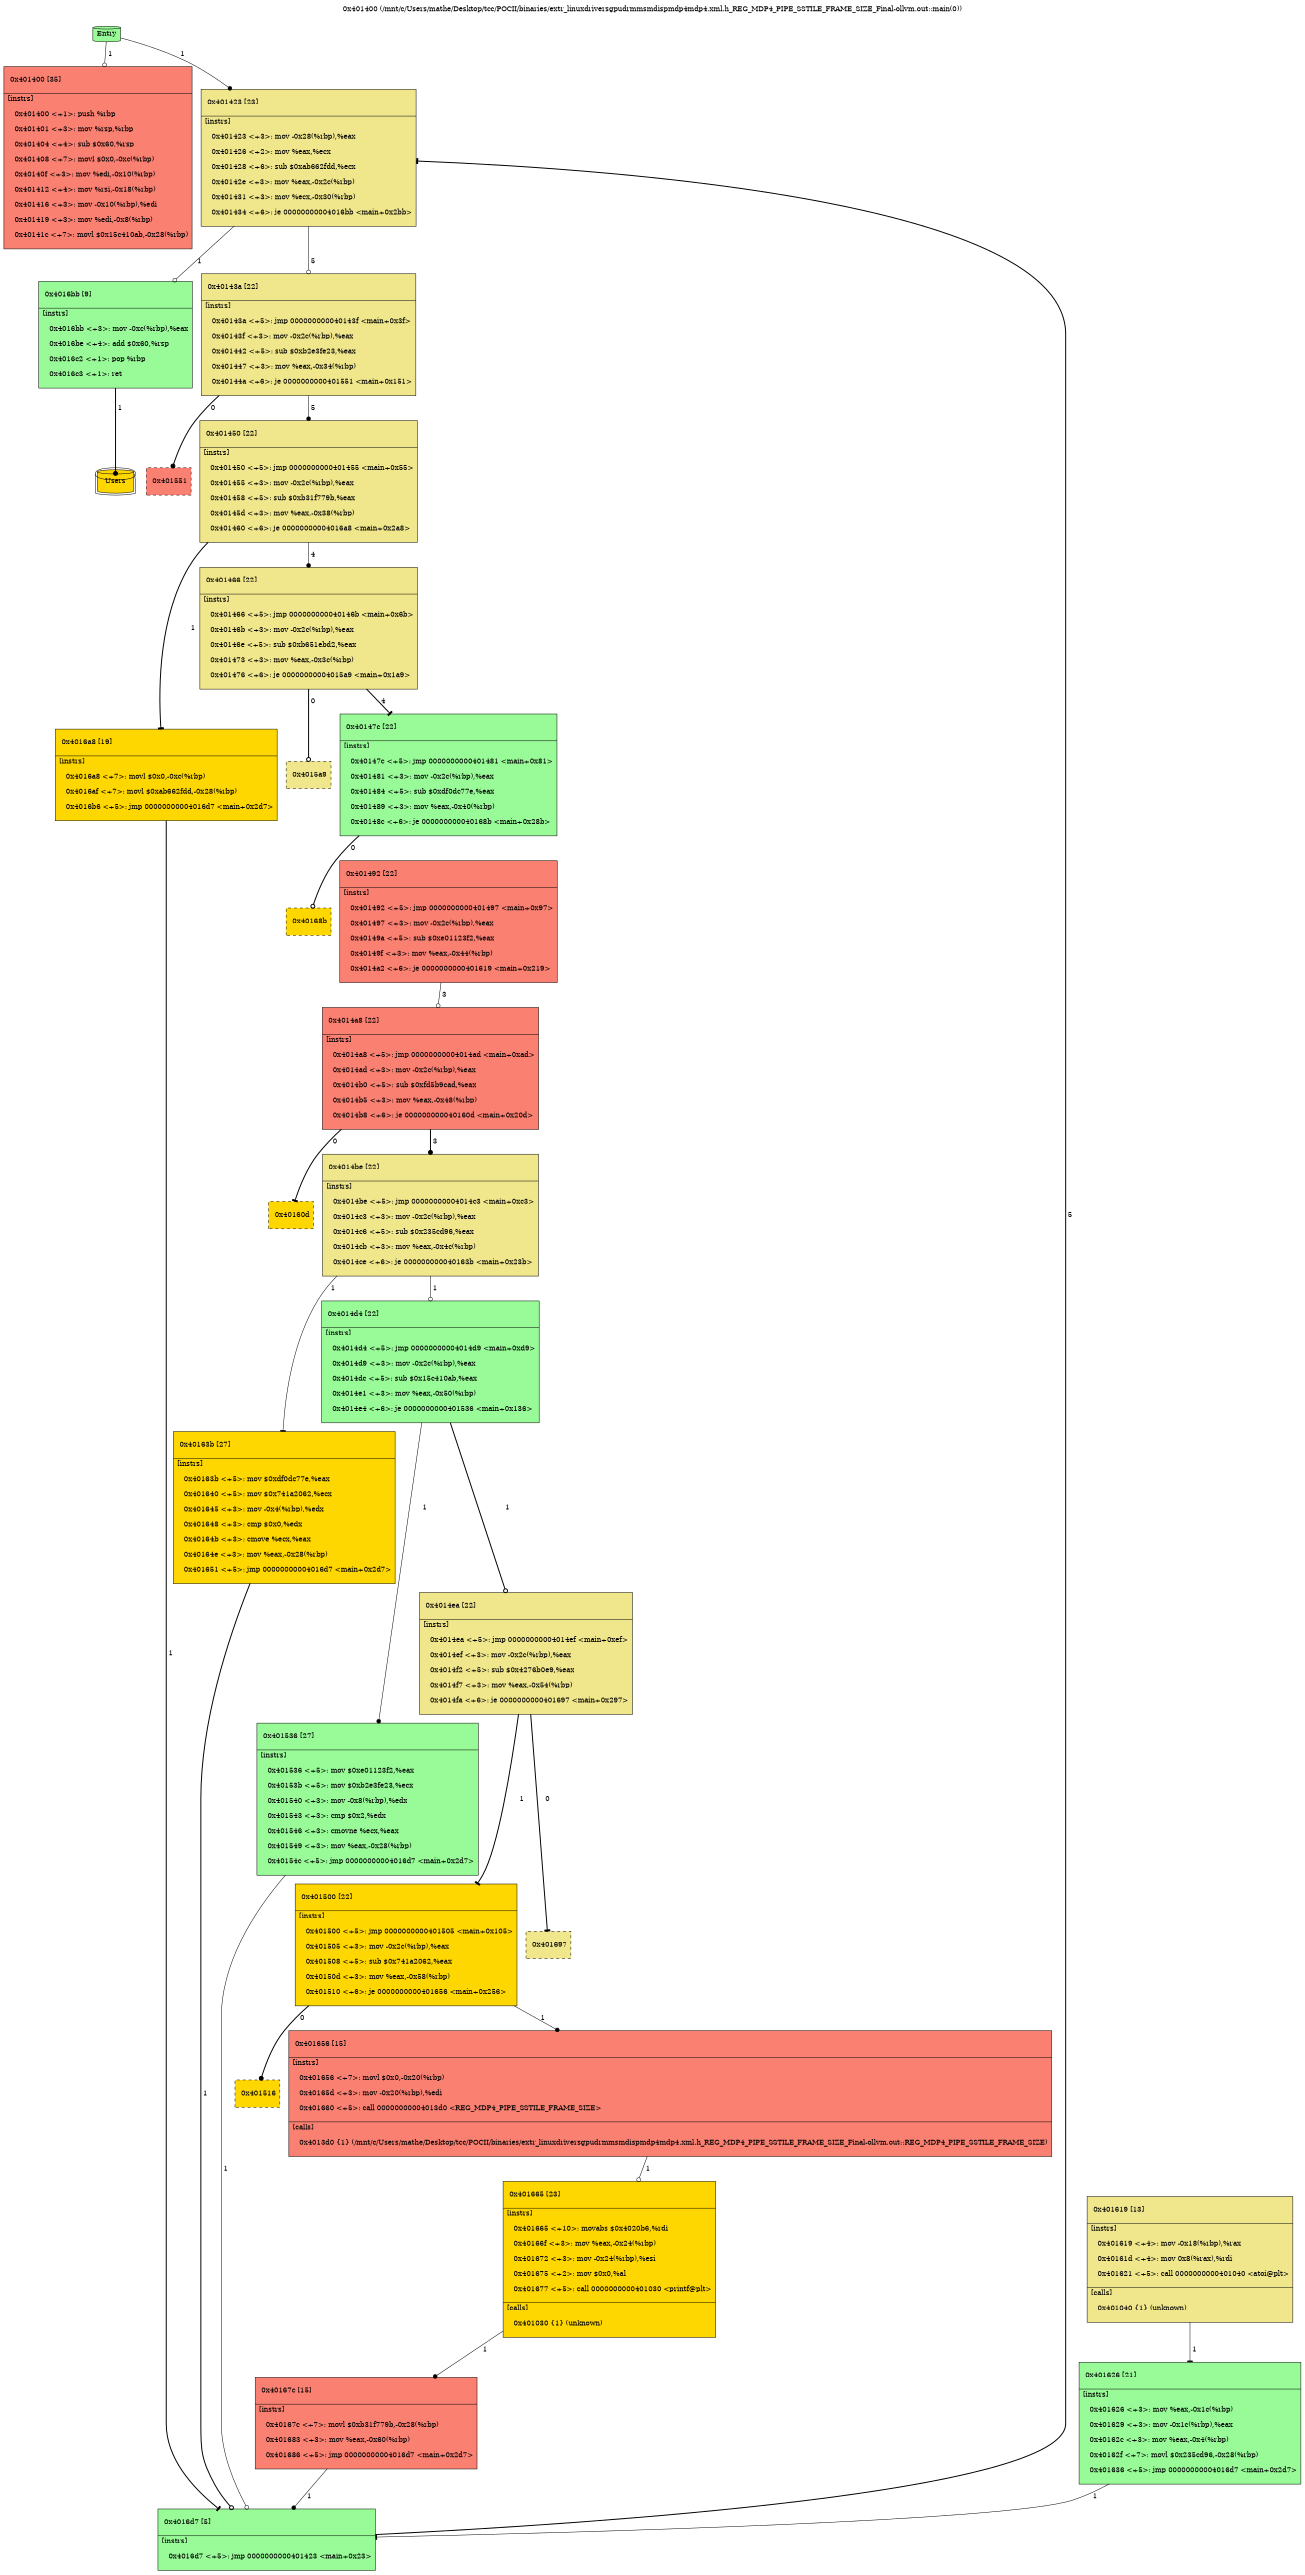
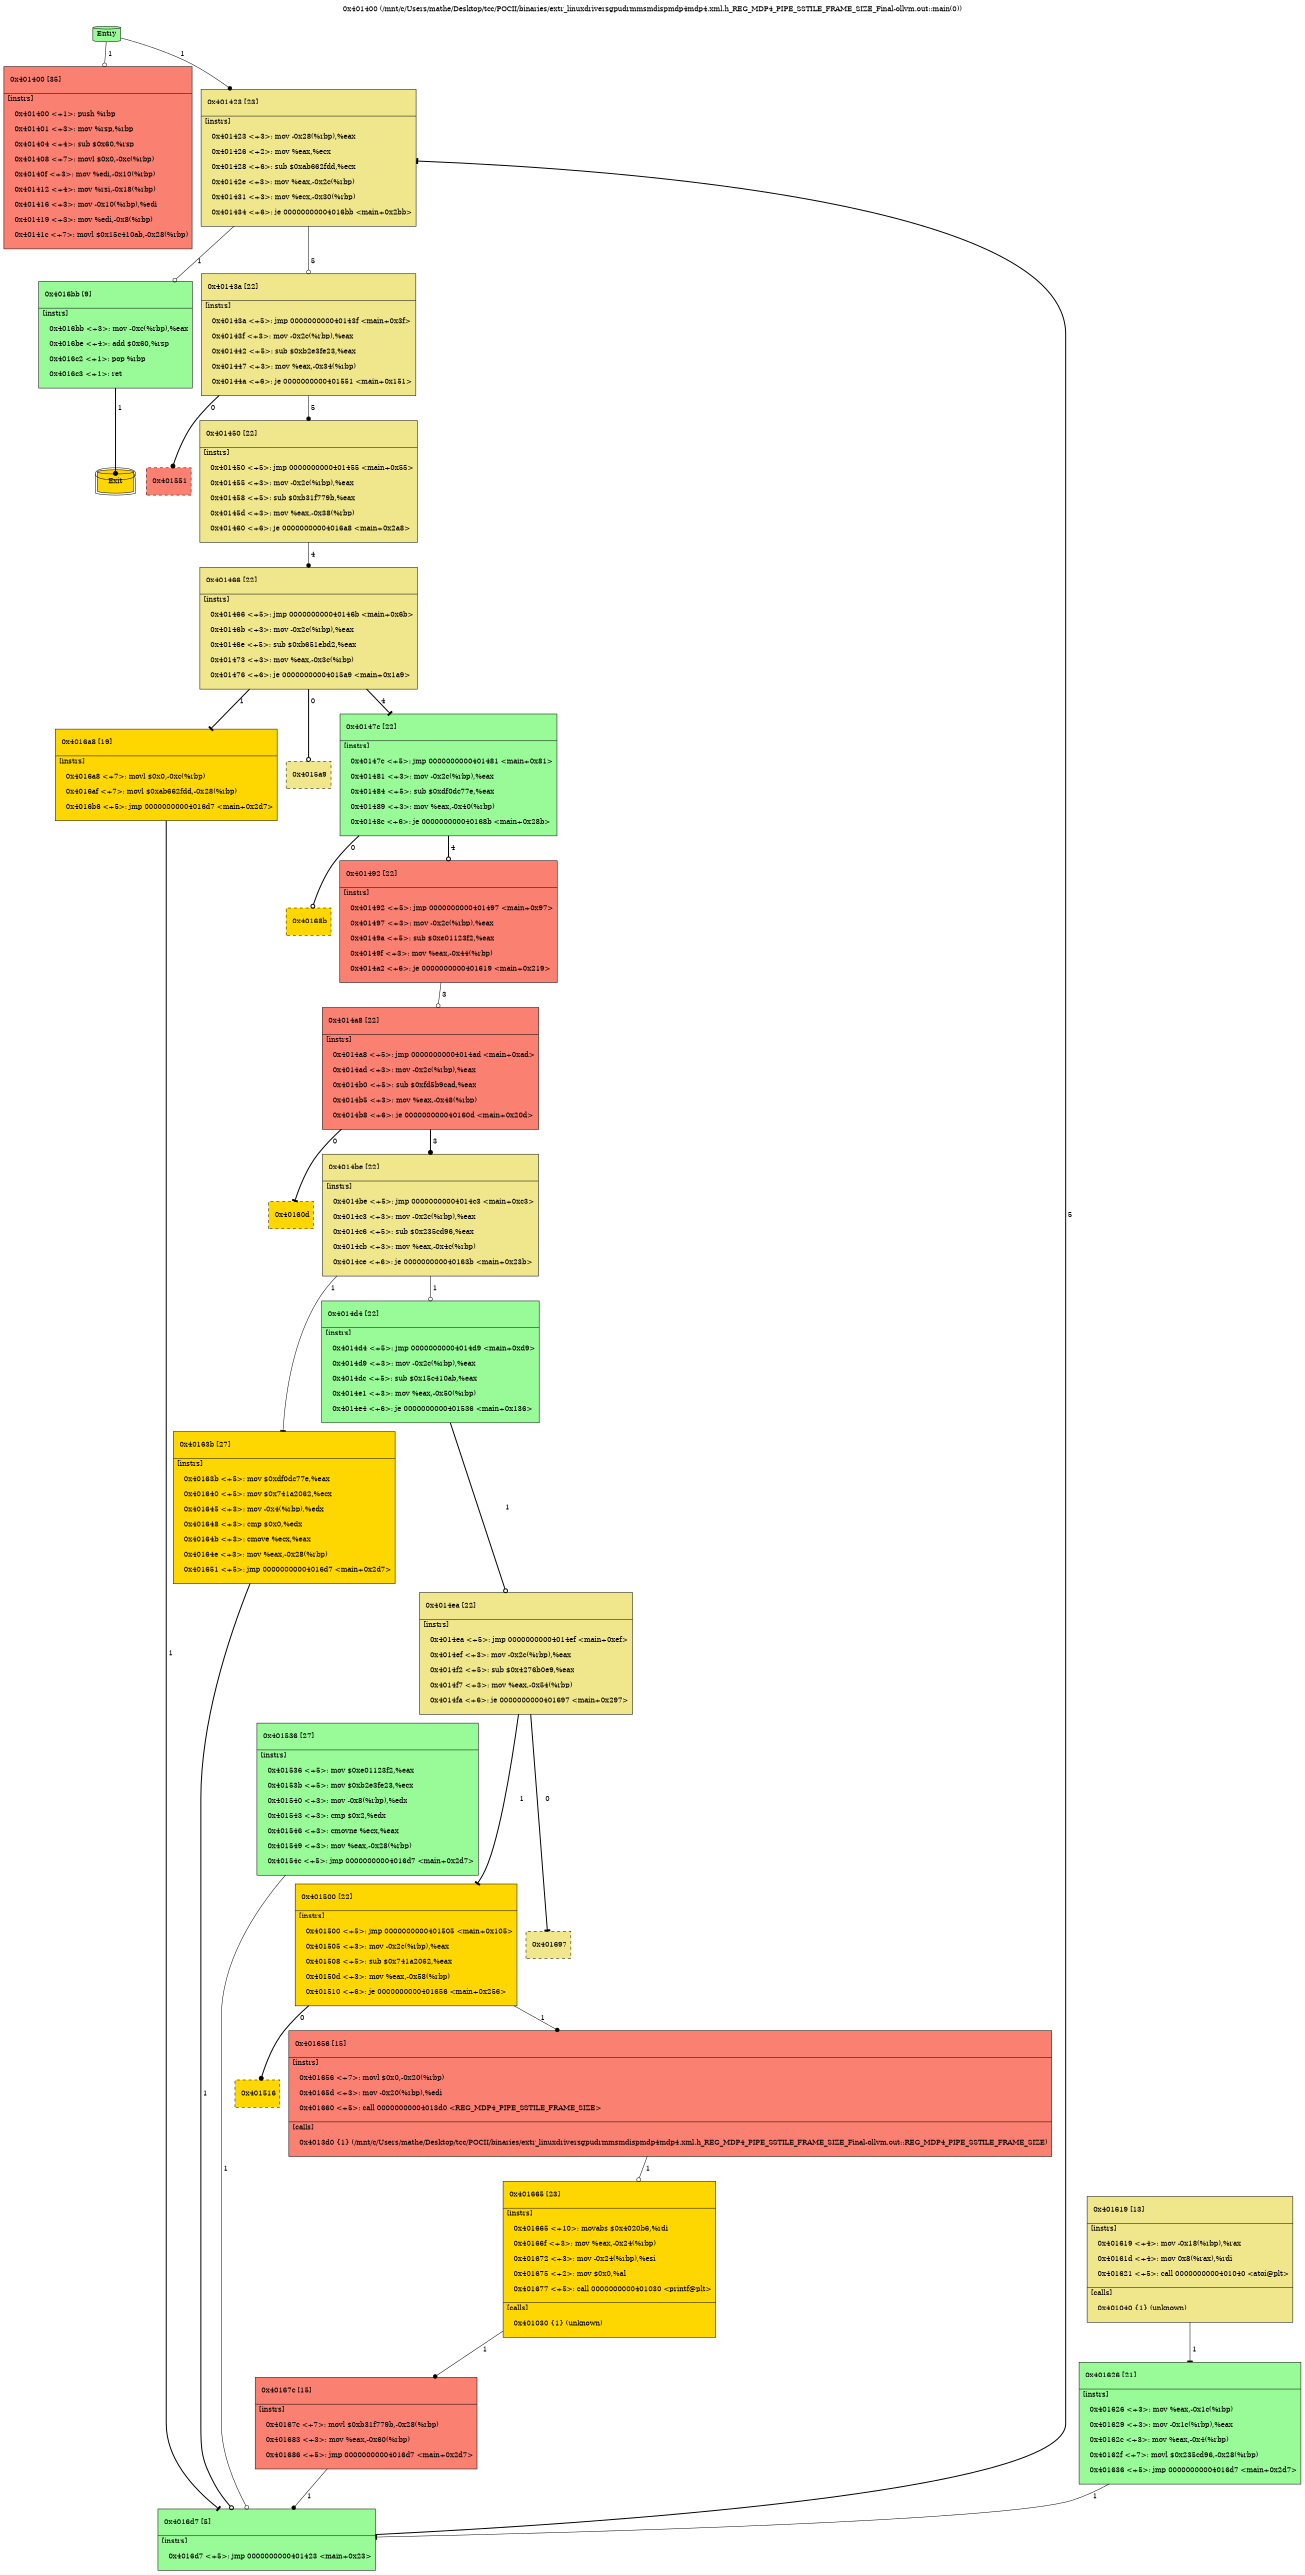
(116, 481) -> (116, 481)
(166, 629) -> (231, 708)
none -> (449, 846)
(400, 1571) -> none
